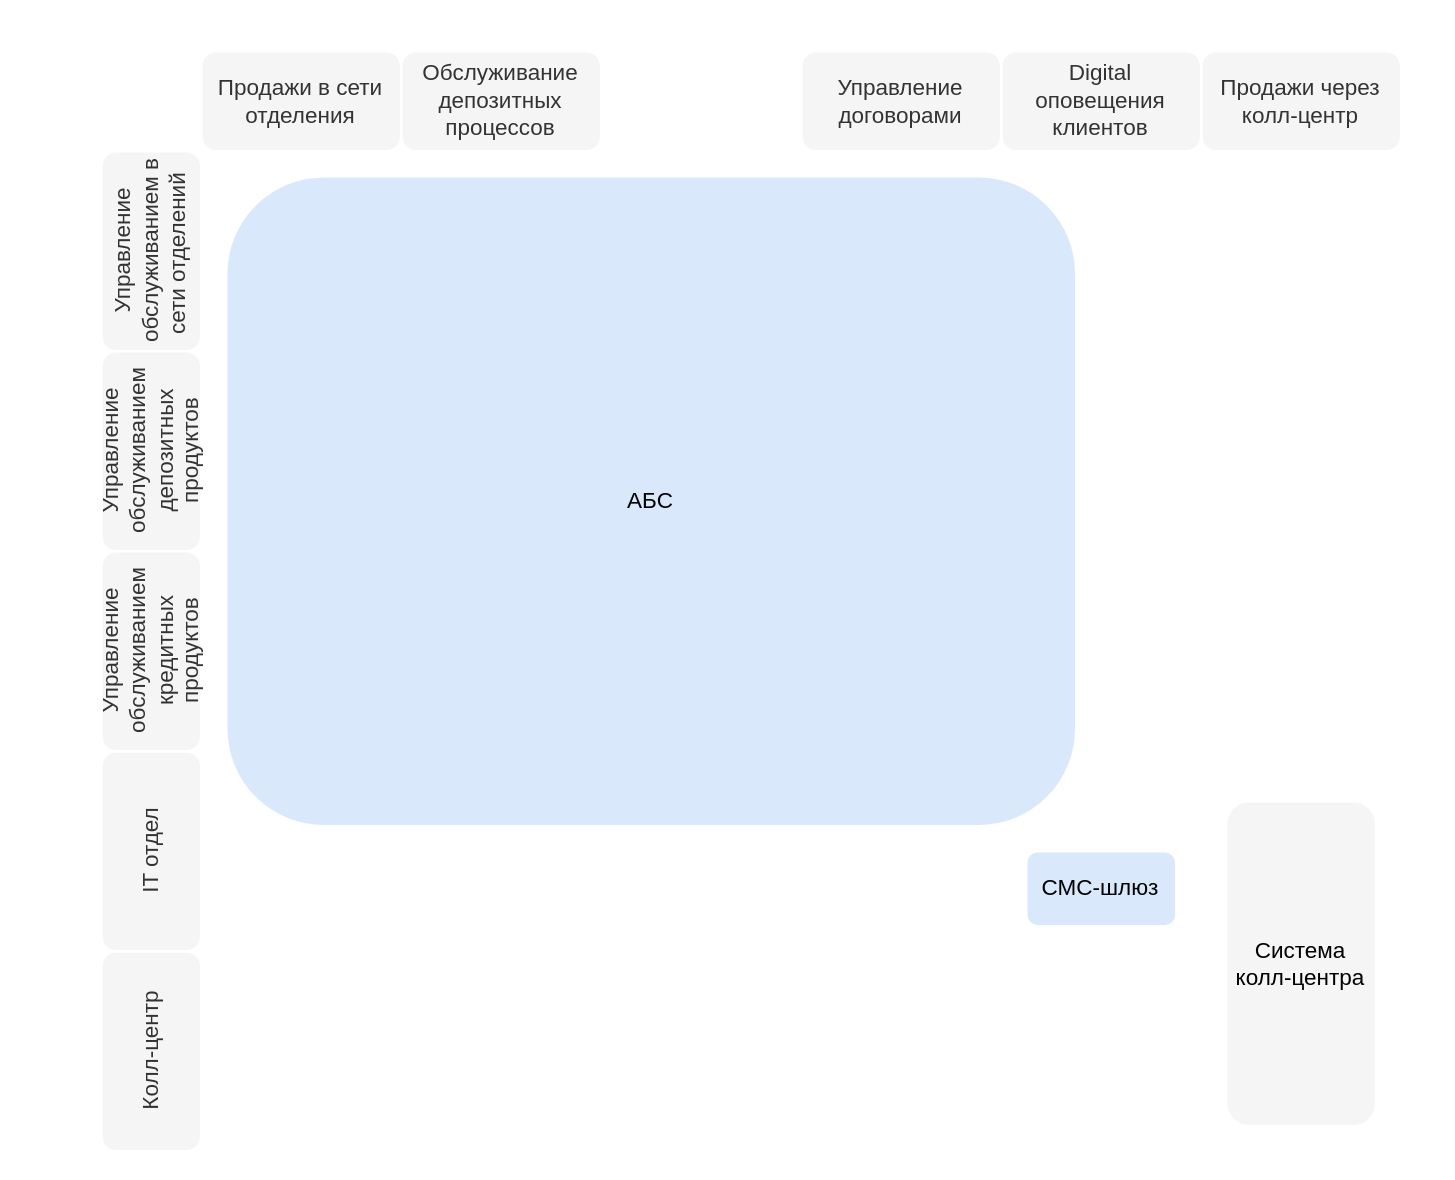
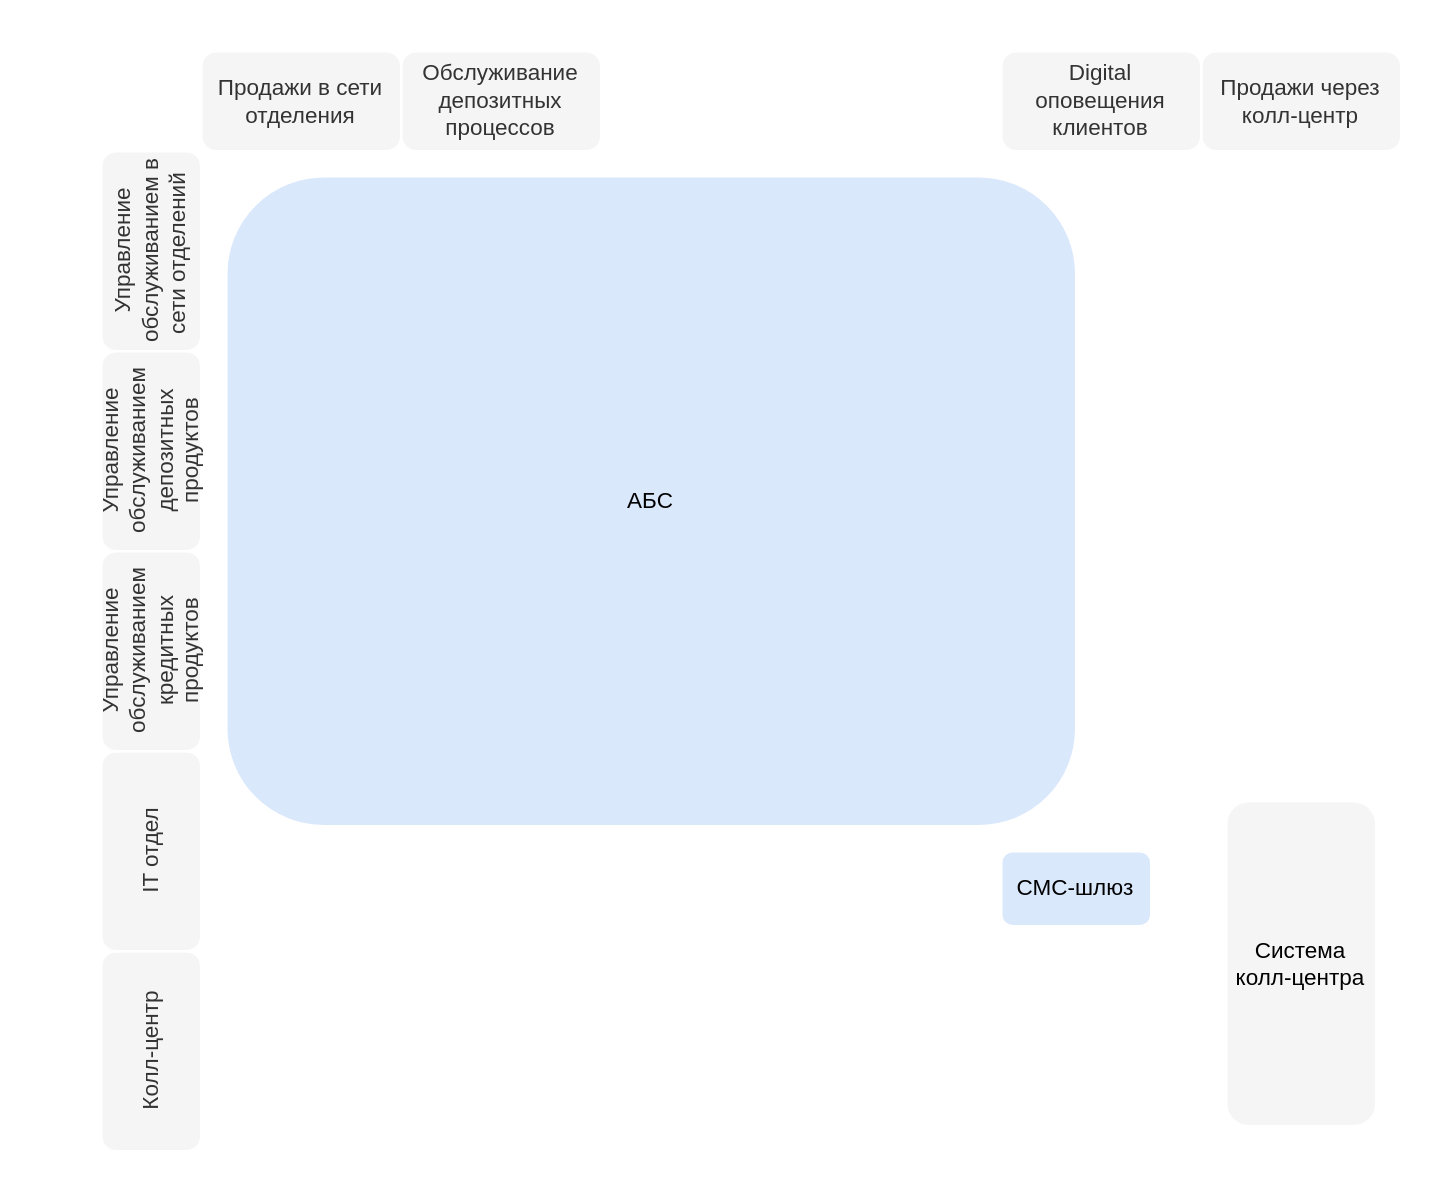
(901, 101) -> none
(1101, 889) -> (1076, 889)
